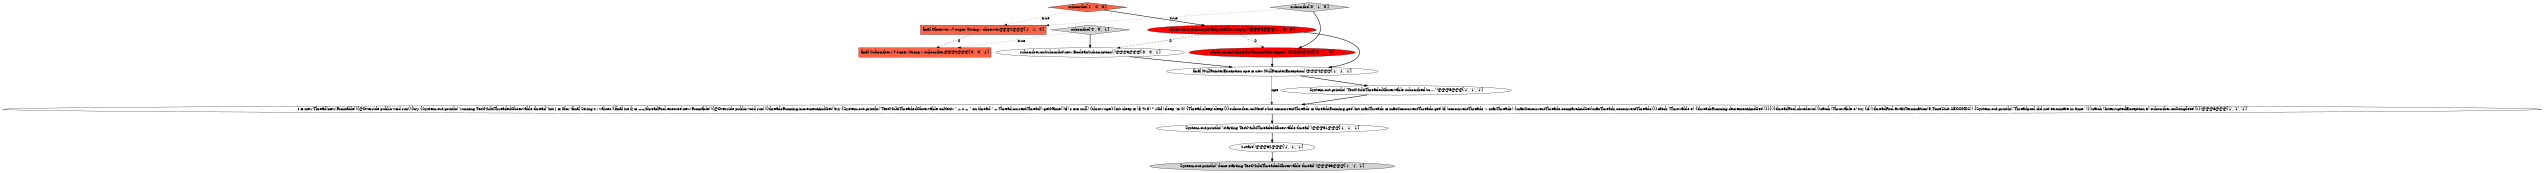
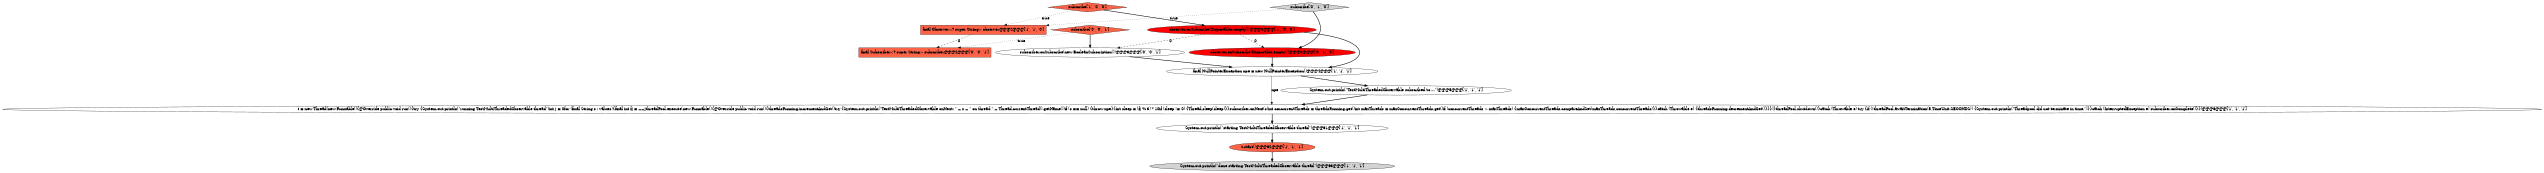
(1090, 30) -> (1090, 30)
(1272, 147) -> (1272, 147)
